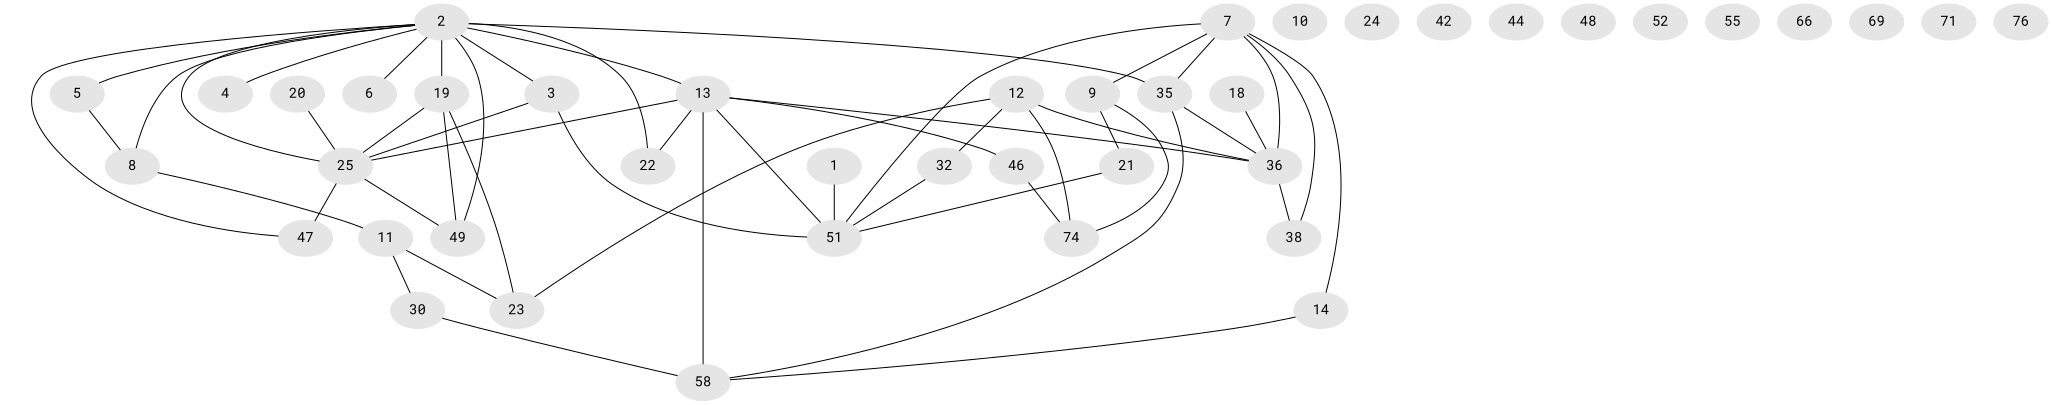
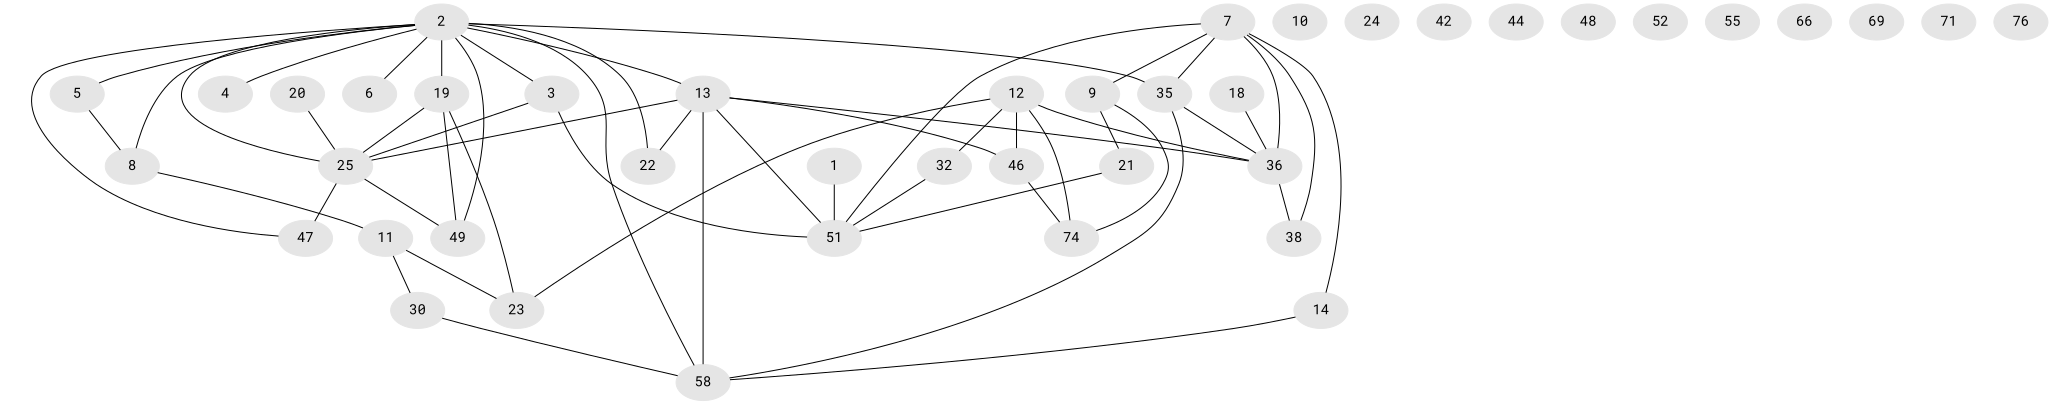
none -> (1017, 137)
none -> (607, 161)
